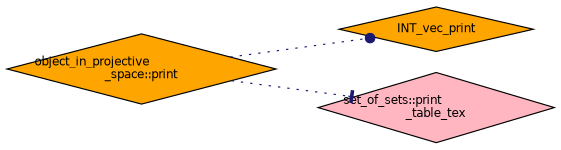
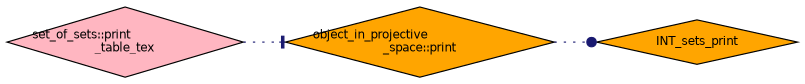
(436, 29) -> (697, 42)
(290, 88) -> (261, 42)
